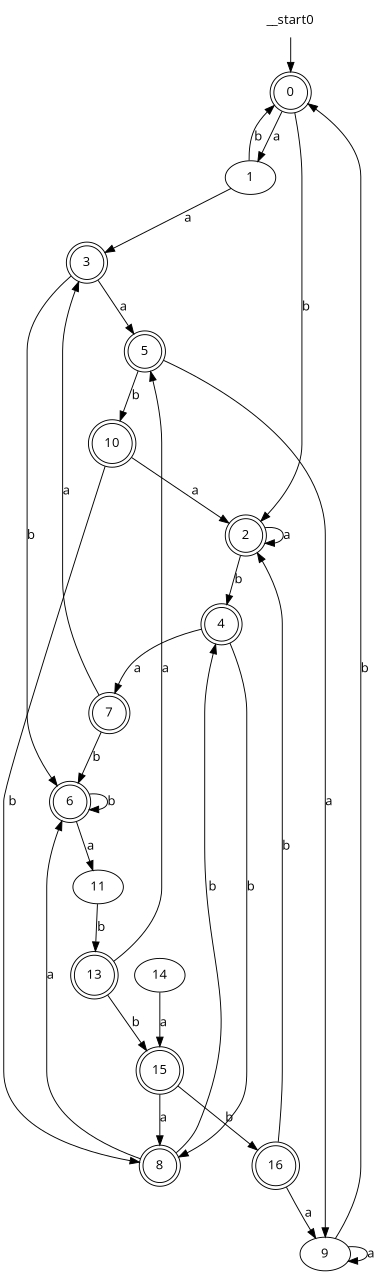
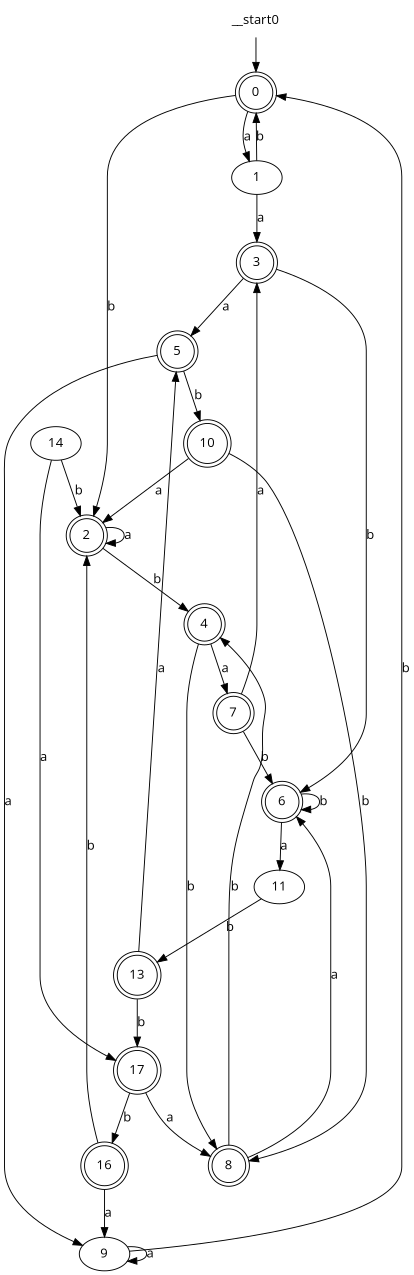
none -> (69, 483)
(160, 1070) -> (137, 1070)
